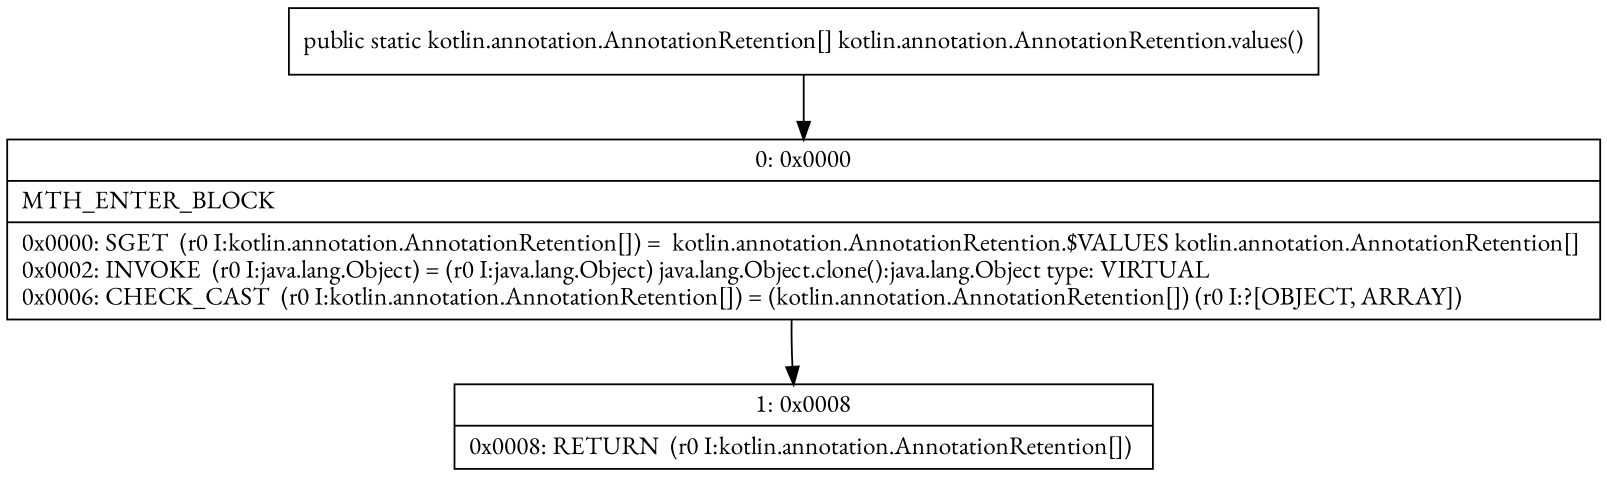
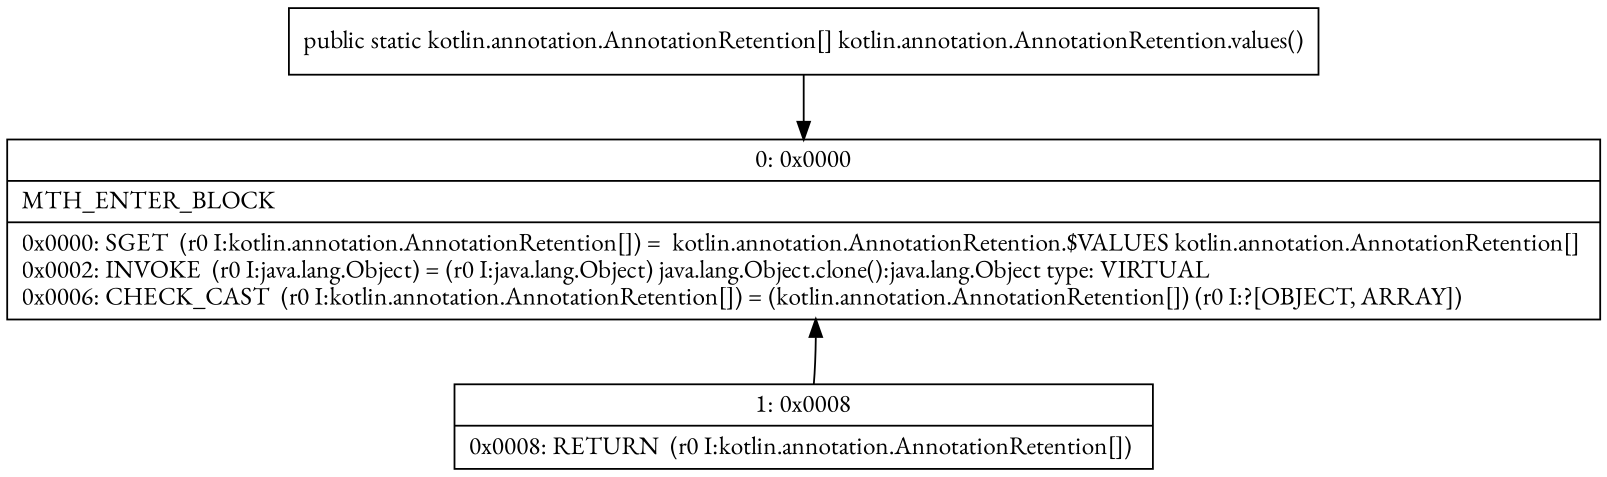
(792, 343) -> (815, 361)
